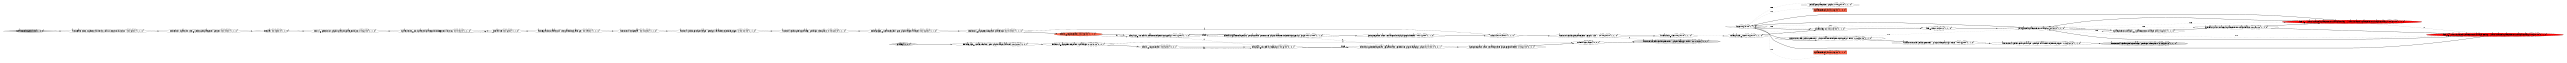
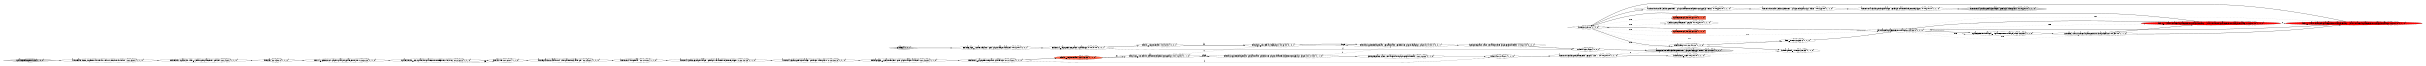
(1792, 32) -> (1743, 48)
